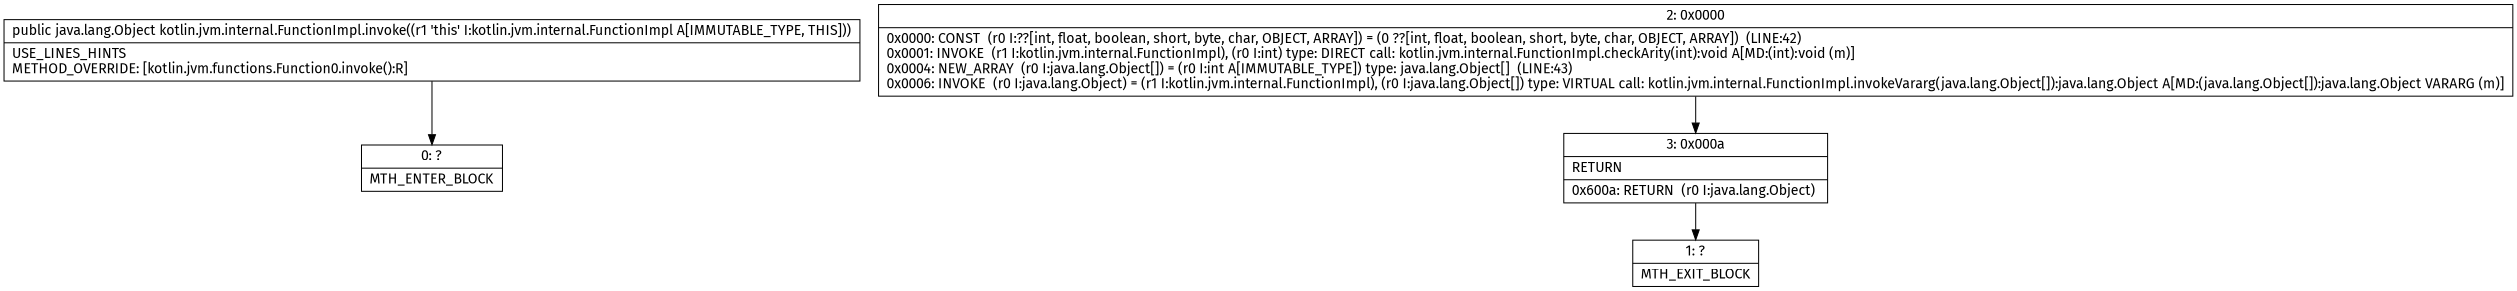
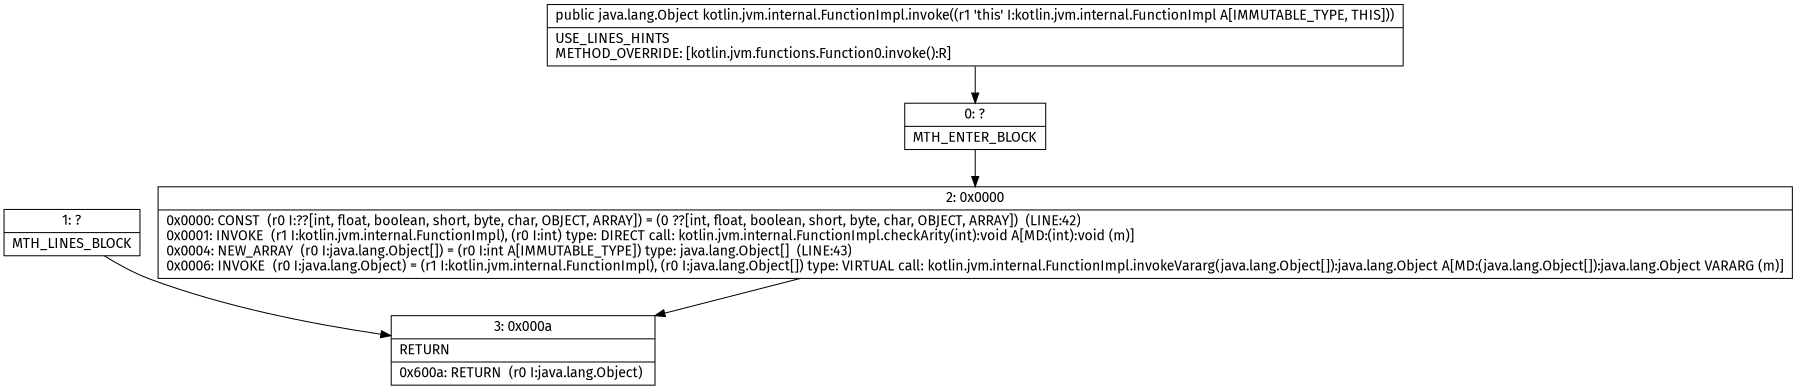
none -> (975, 163)
(1696, 216) -> (239, 306)
(1696, 274) -> (72, 244)
